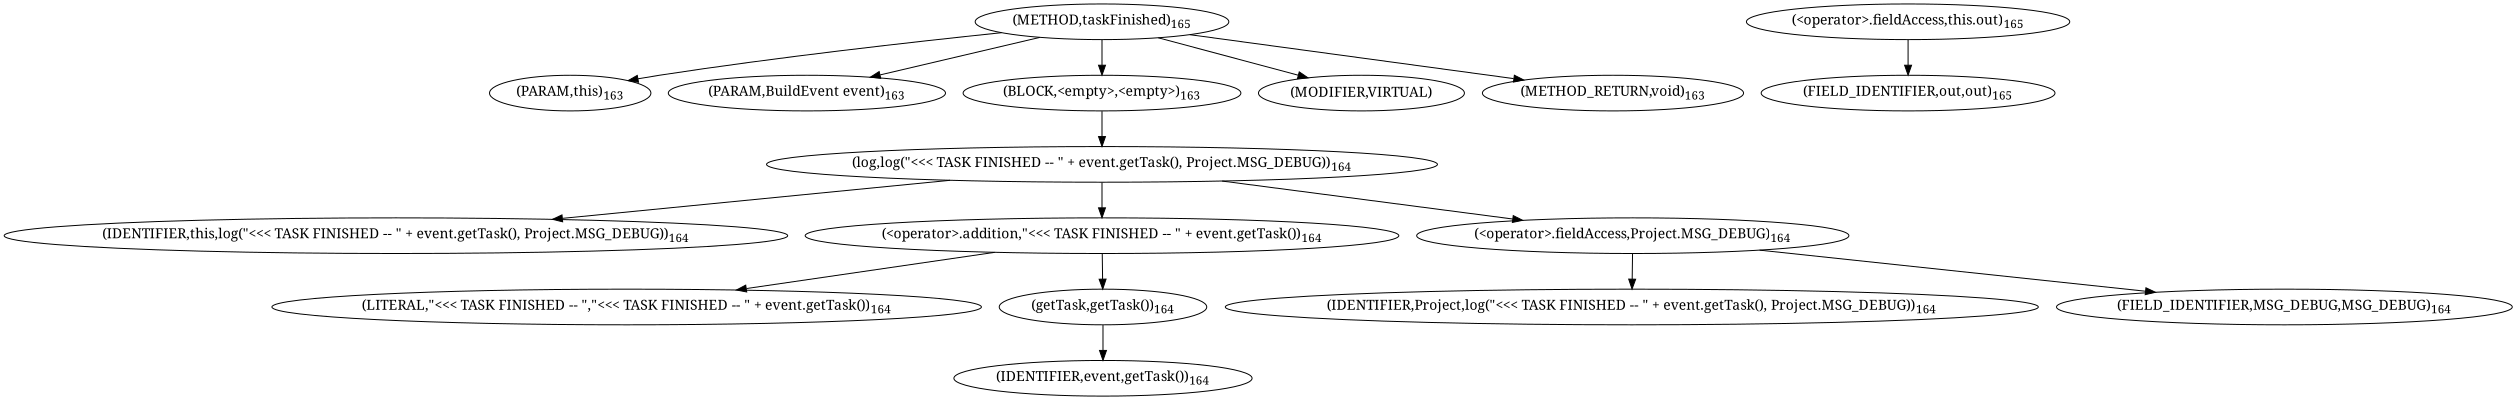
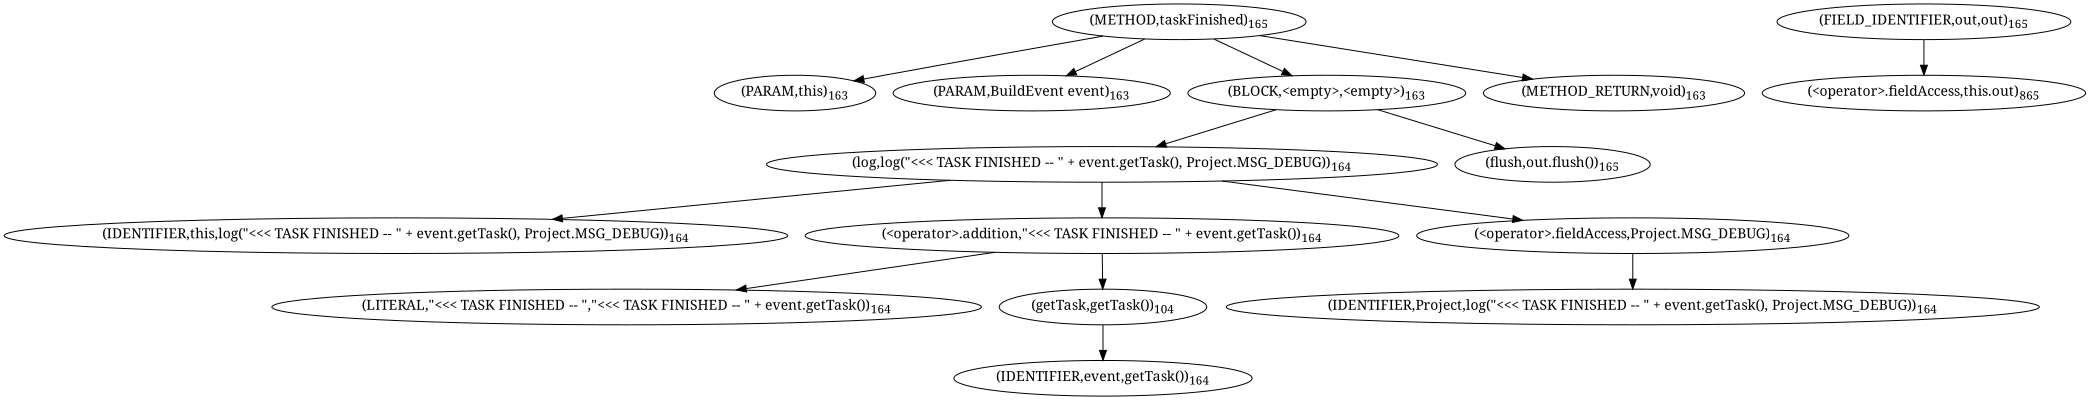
(2014, 20) -> (2030, 92)
(1908, 53) -> (1924, 53)
(1361, 93) -> none
none -> (1553, 164)
(1164, 306) -> (1164, 306)
(2284, 307) -> none
